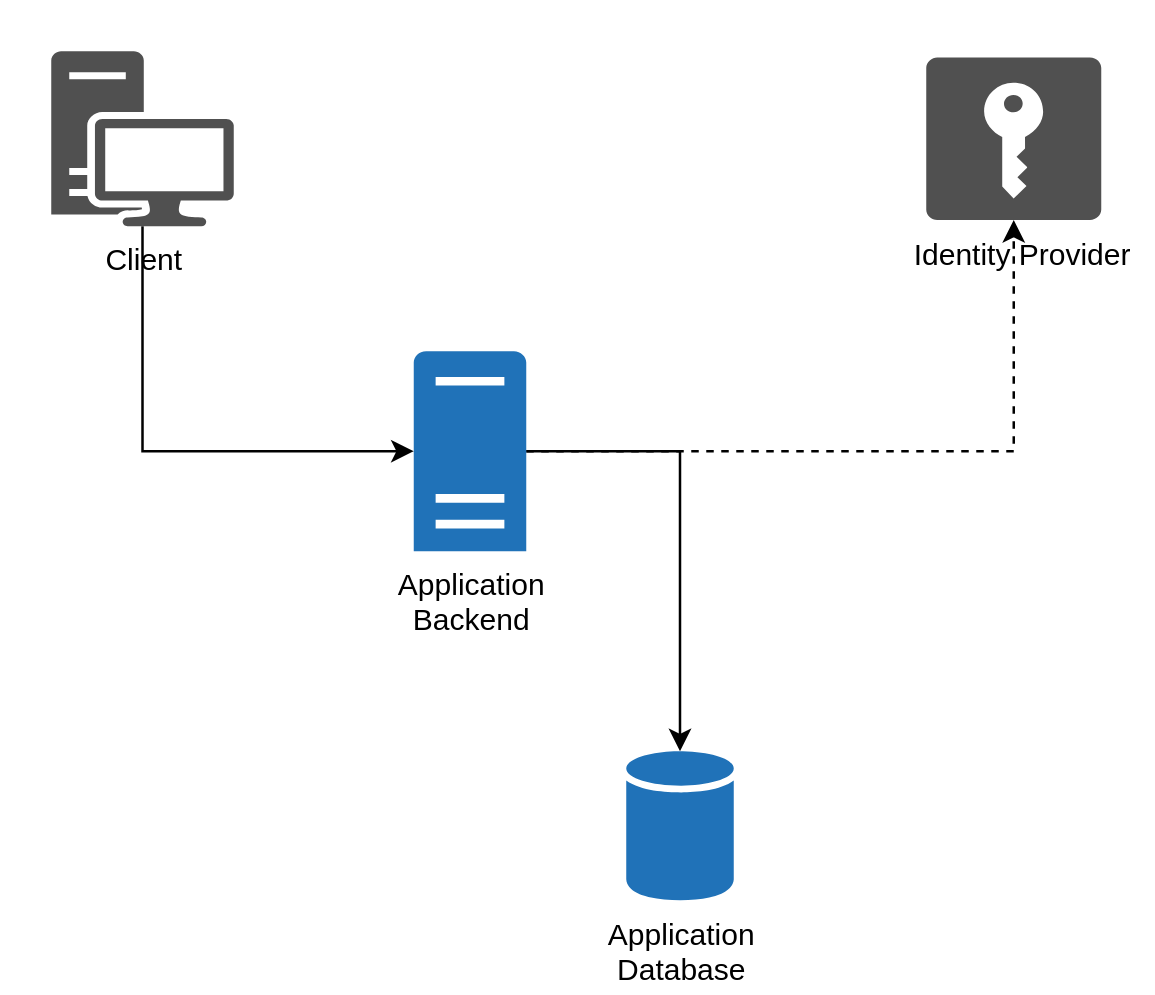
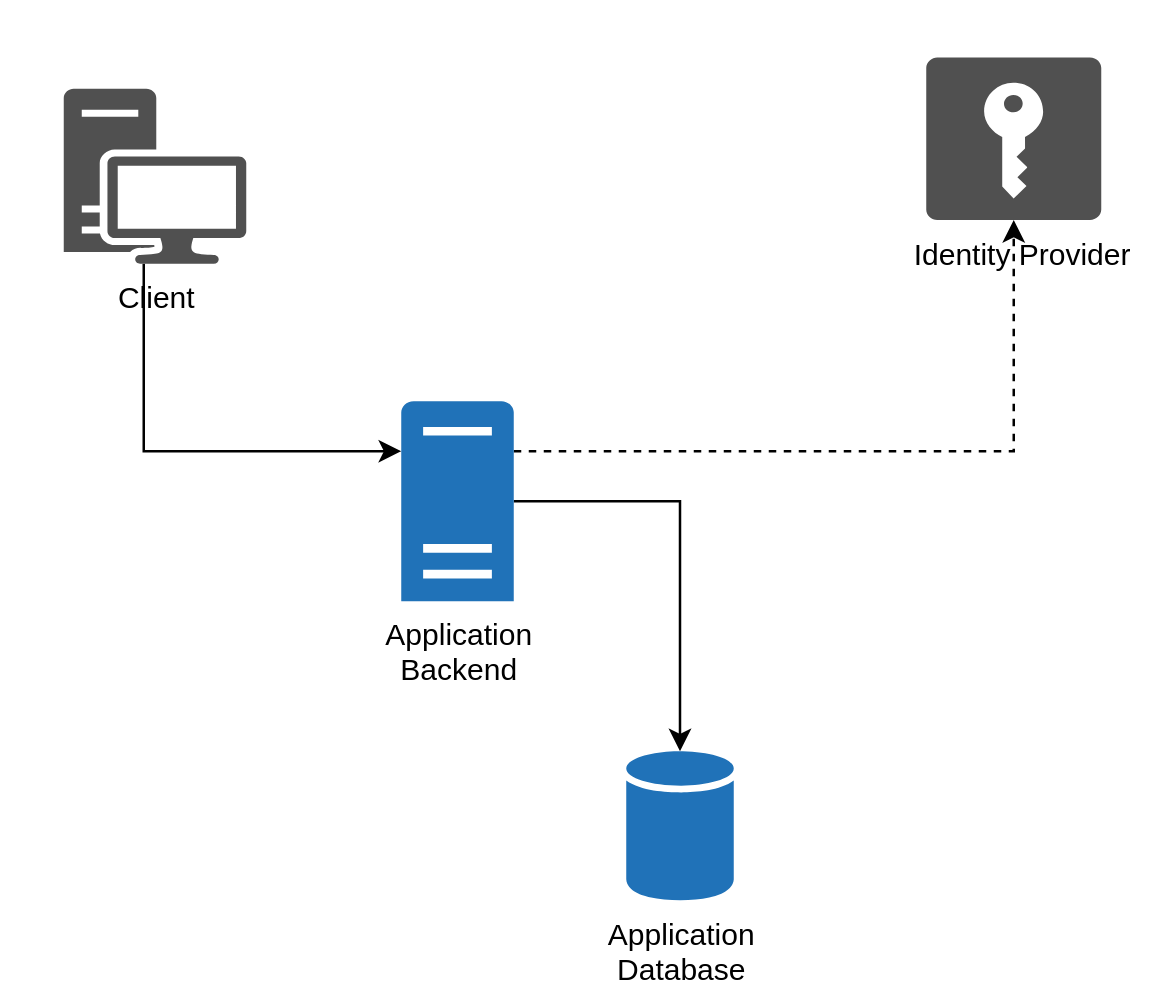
(143, 139) -> (155, 176)
(470, 451) -> (458, 501)
